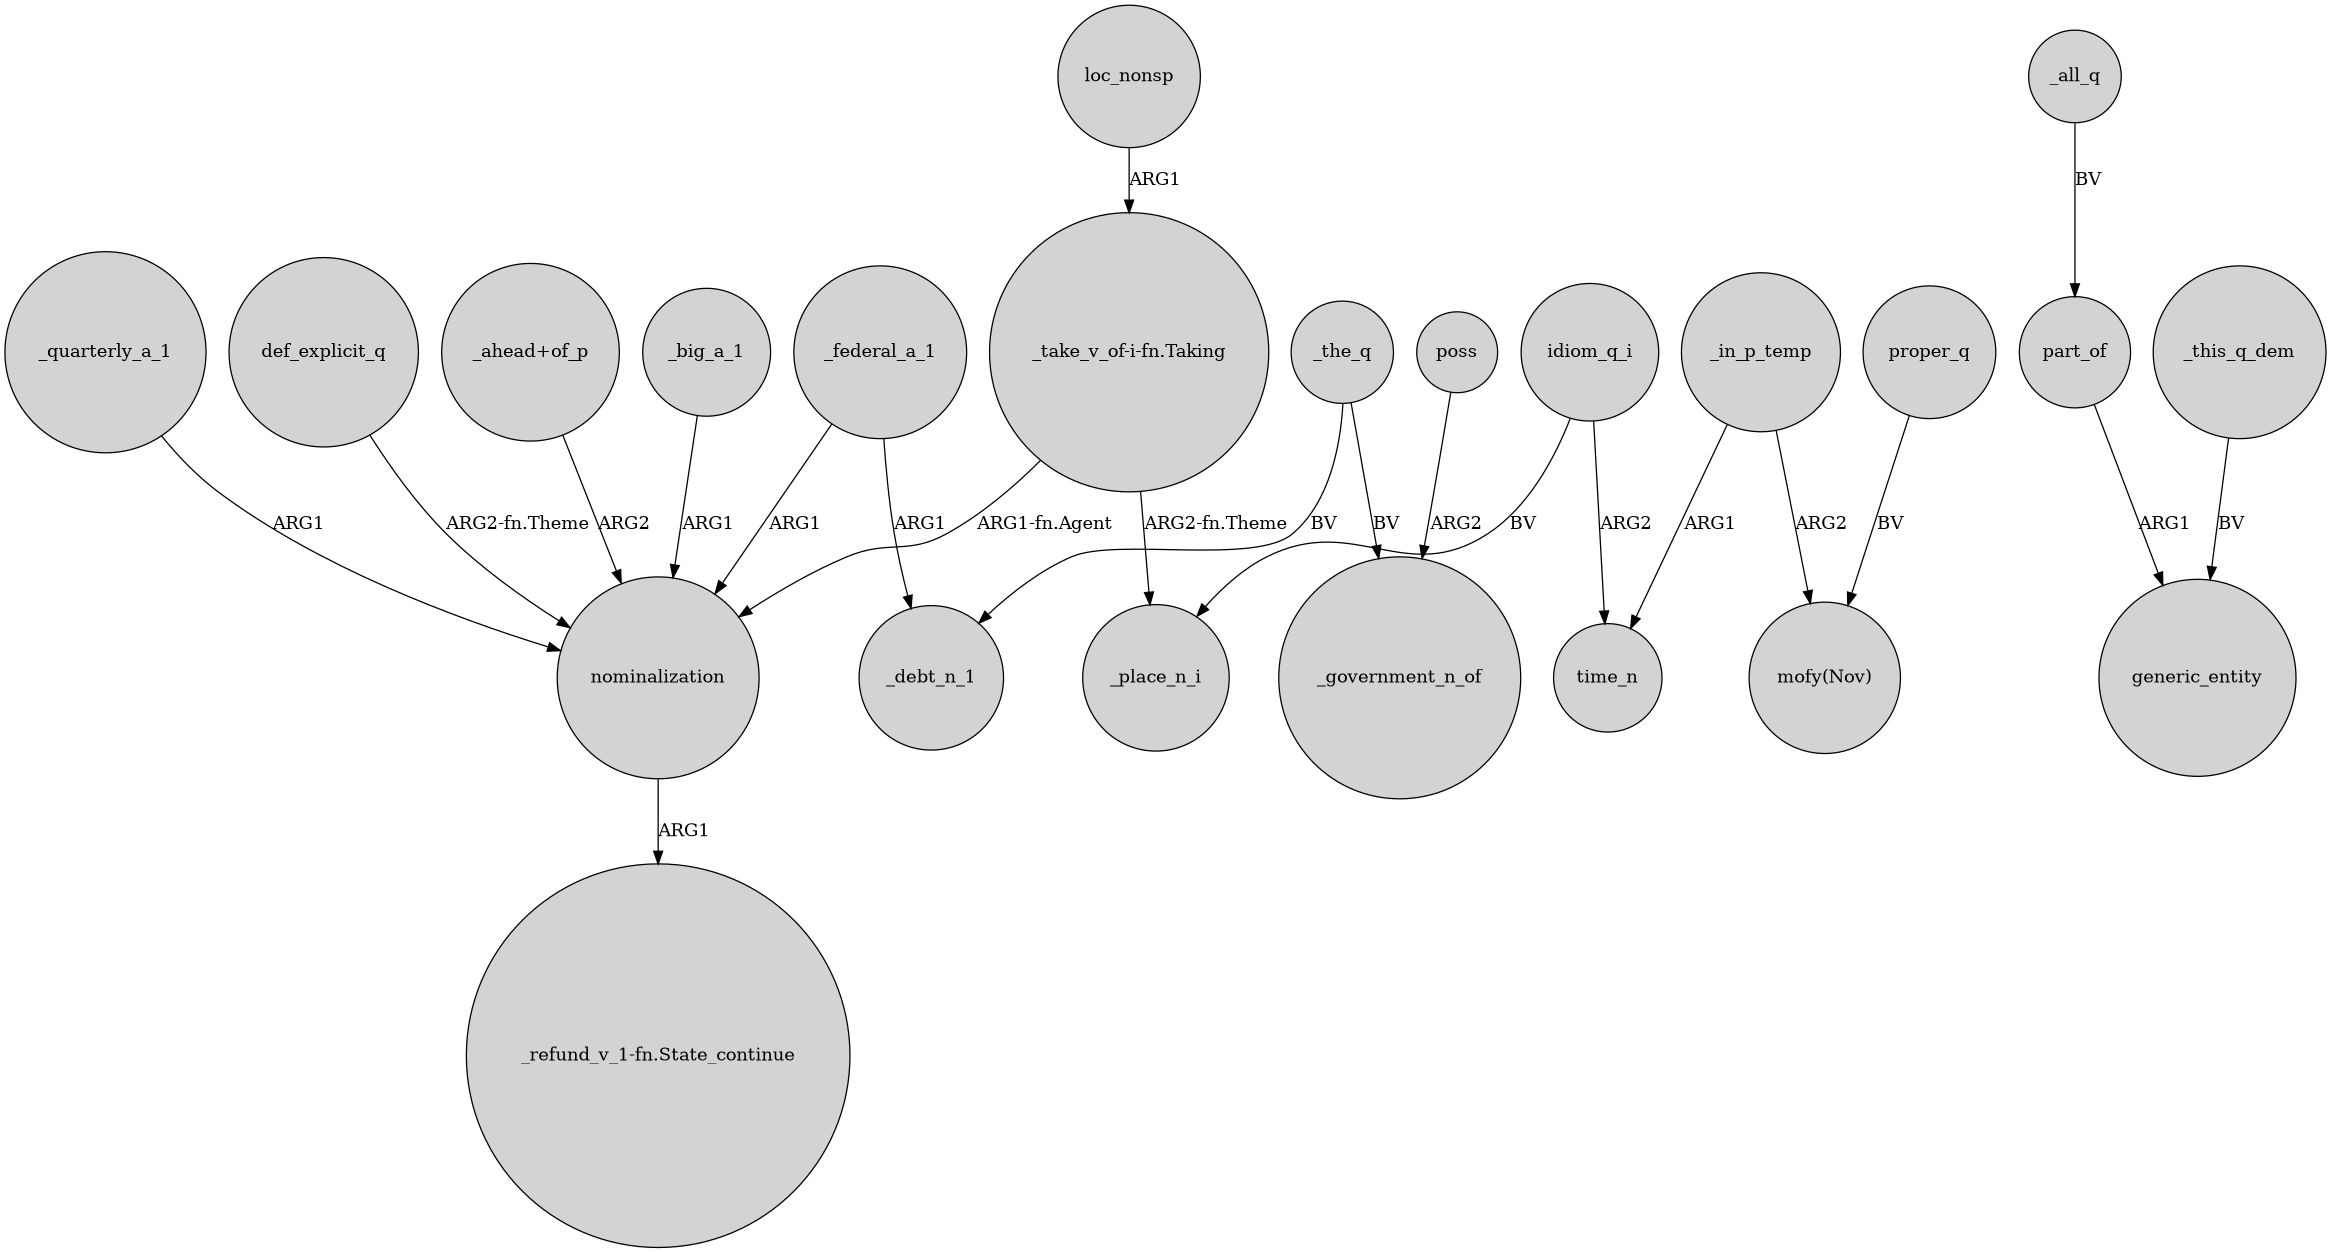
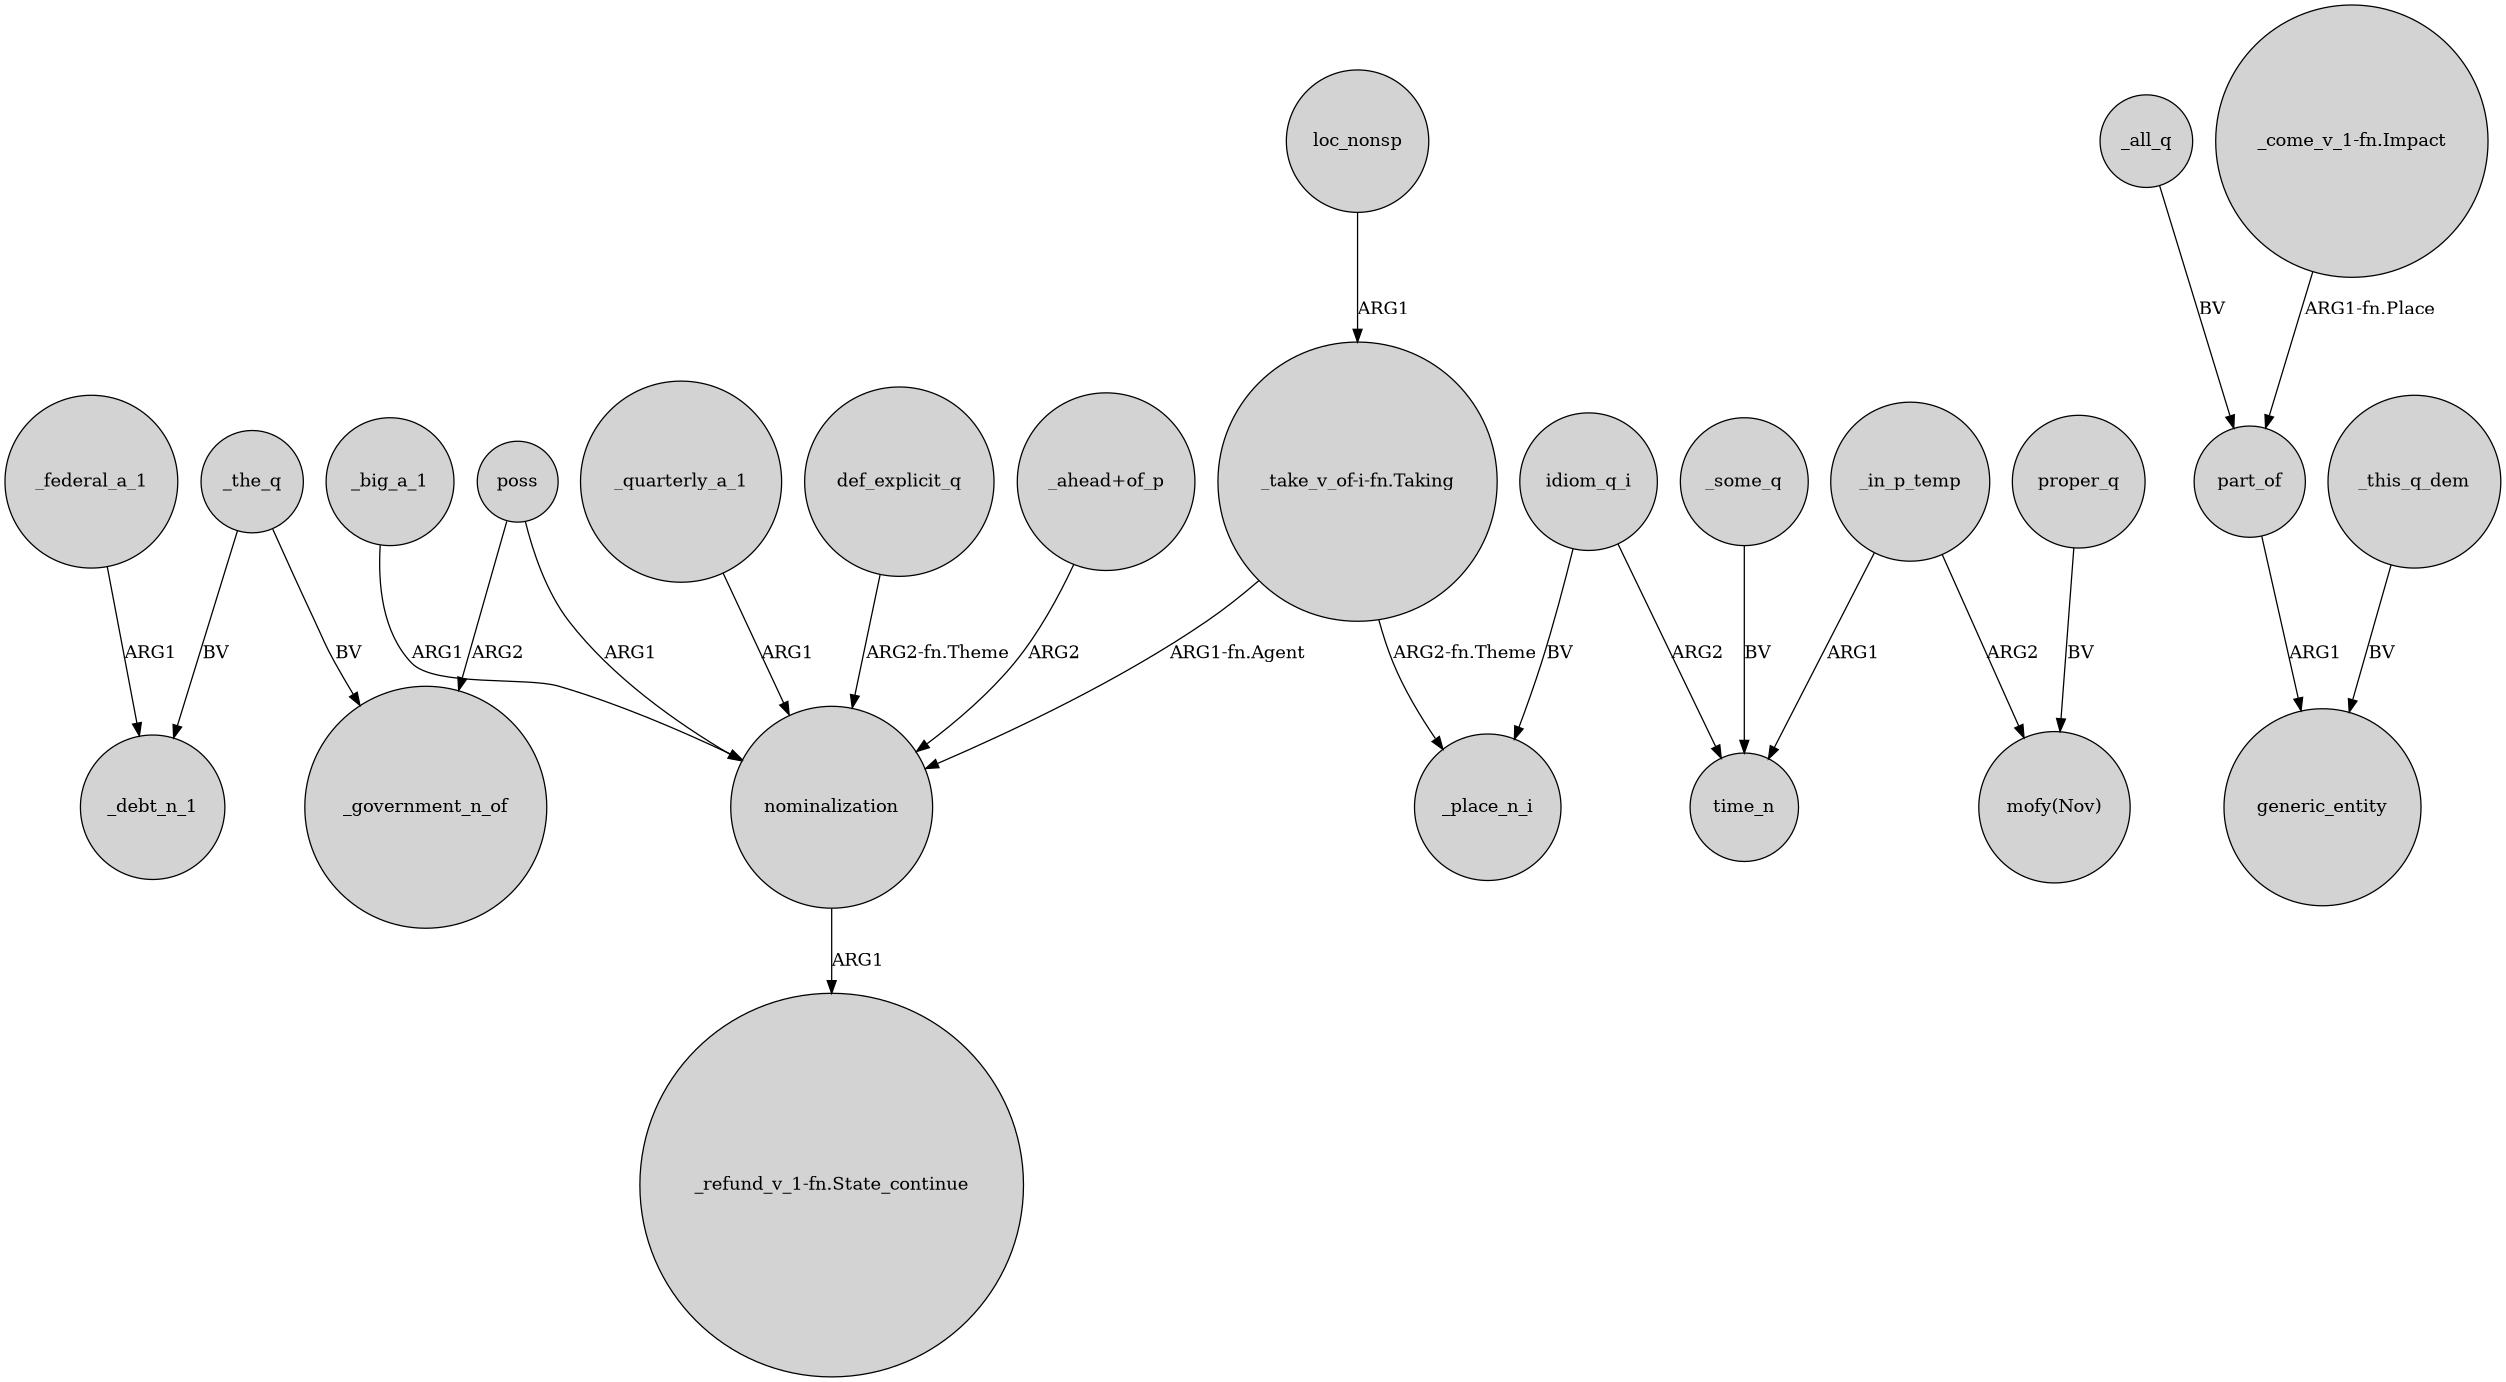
none -> (2352, 141)
none -> (1744, 482)
(777, 504) -> (602, 659)
